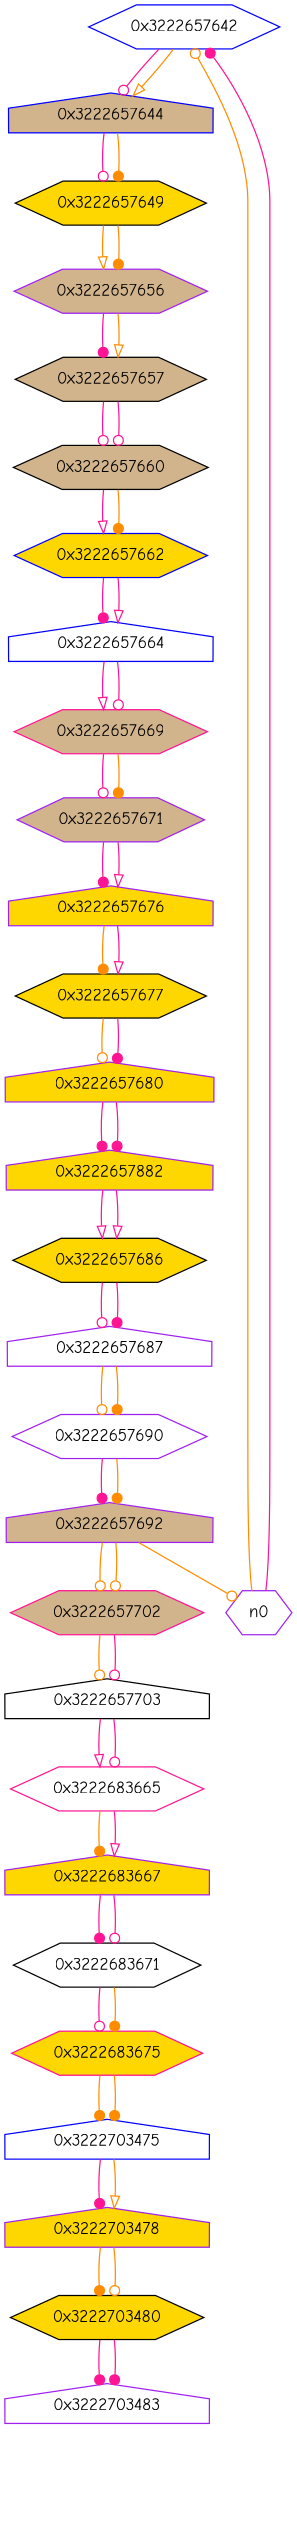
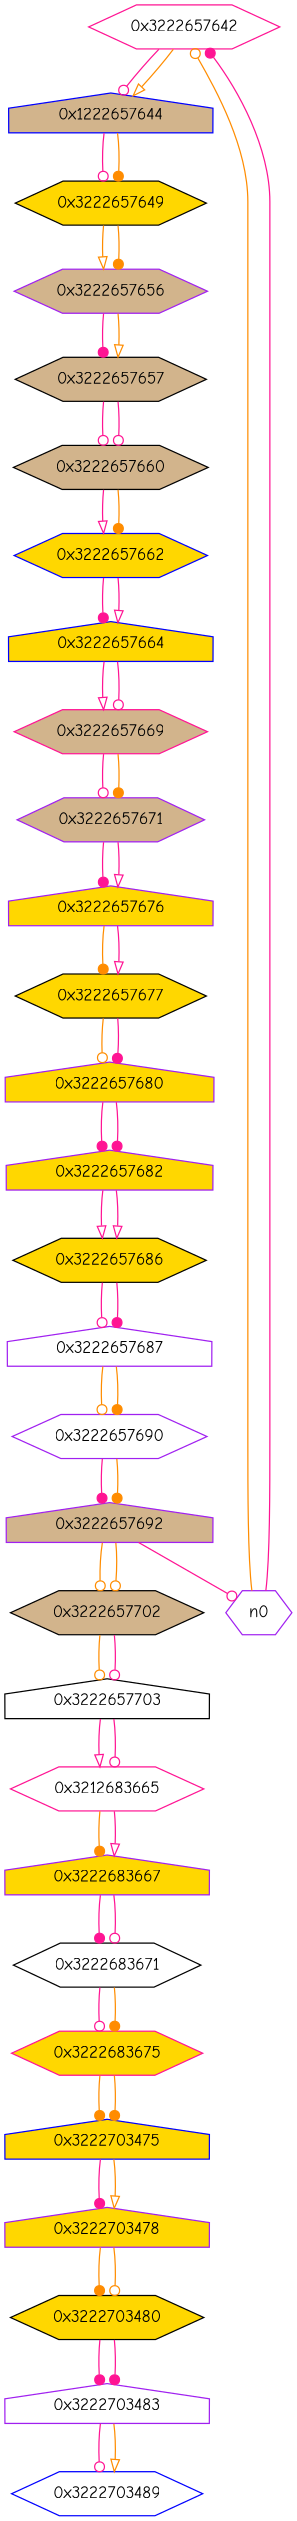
(184, 27) -> (184, 27)
(111, 115) -> (111, 115)
(111, 644) -> (111, 644)
(110, 1172) -> (110, 1172)
(183, 1568) -> (183, 1568)
(107, 1613) -> (107, 1613)
(107, 1789) -> (107, 1789)
(107, 2141) -> (107, 2141)
none -> (107, 2494)
